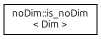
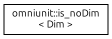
(50, 20) -> (56, 20)
